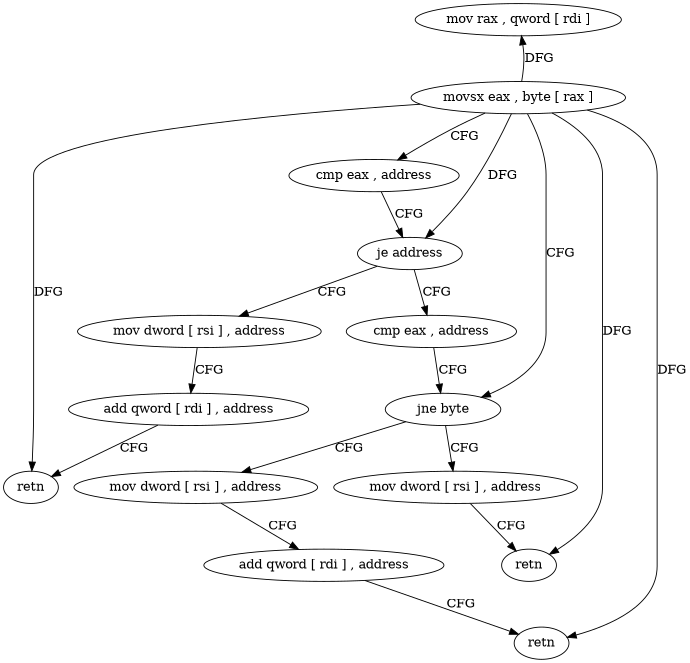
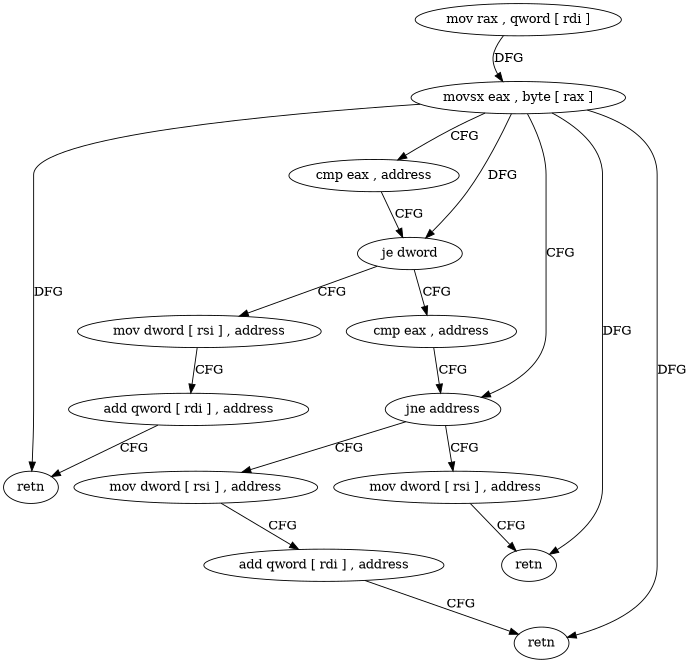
(524, 63) -> (494, 54)
(410, 254) -> (410, 254)
(443, 409) -> (443, 409)
